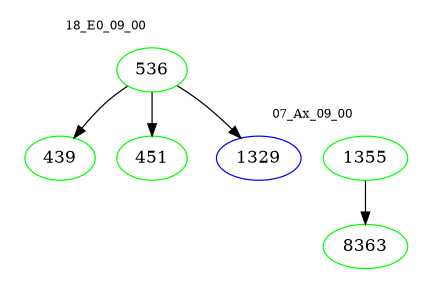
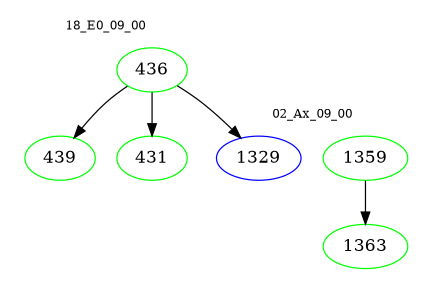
(152, 70) -> (152, 70)
(313, 115) -> (313, 115)
(152, 158) -> (152, 158)
(365, 158) -> (365, 158)
(365, 247) -> (365, 247)
